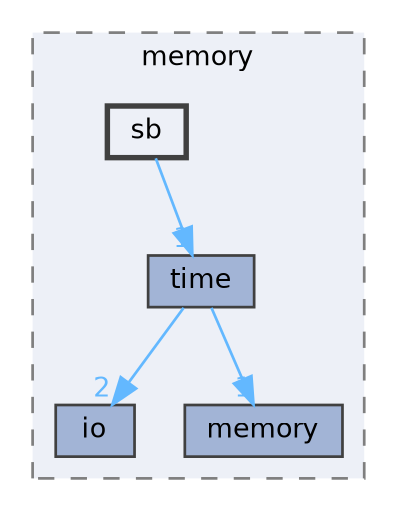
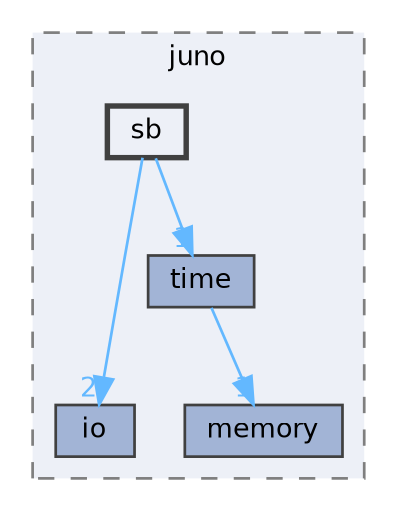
(198, 58) -> (198, 58)
(156, 345) -> (123, 267)
